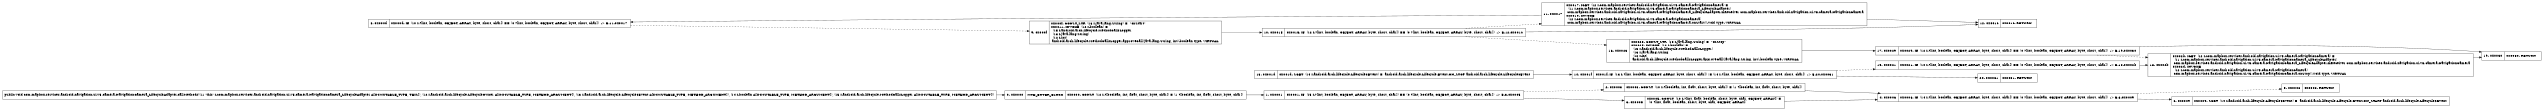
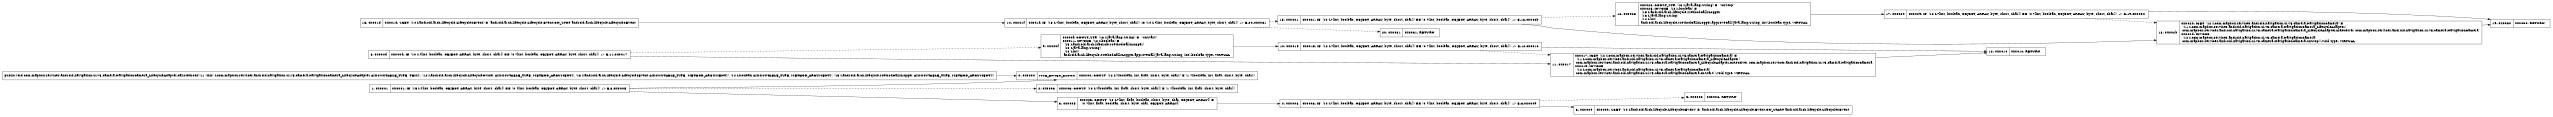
(1087, 18) -> (1089, 61)
(1535, 41) -> (1577, 17)
(1906, 77) -> (1316, 29)
(1842, 92) -> none
(1254, 95) -> (842, 86)
